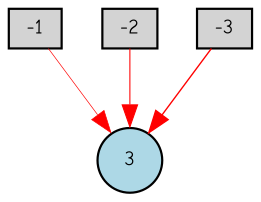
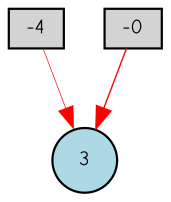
(35, 29) -> (36, 29)
(130, 29) -> none
(225, 29) -> (133, 29)
